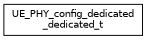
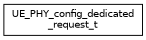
(73, 20) -> (73, 20)
